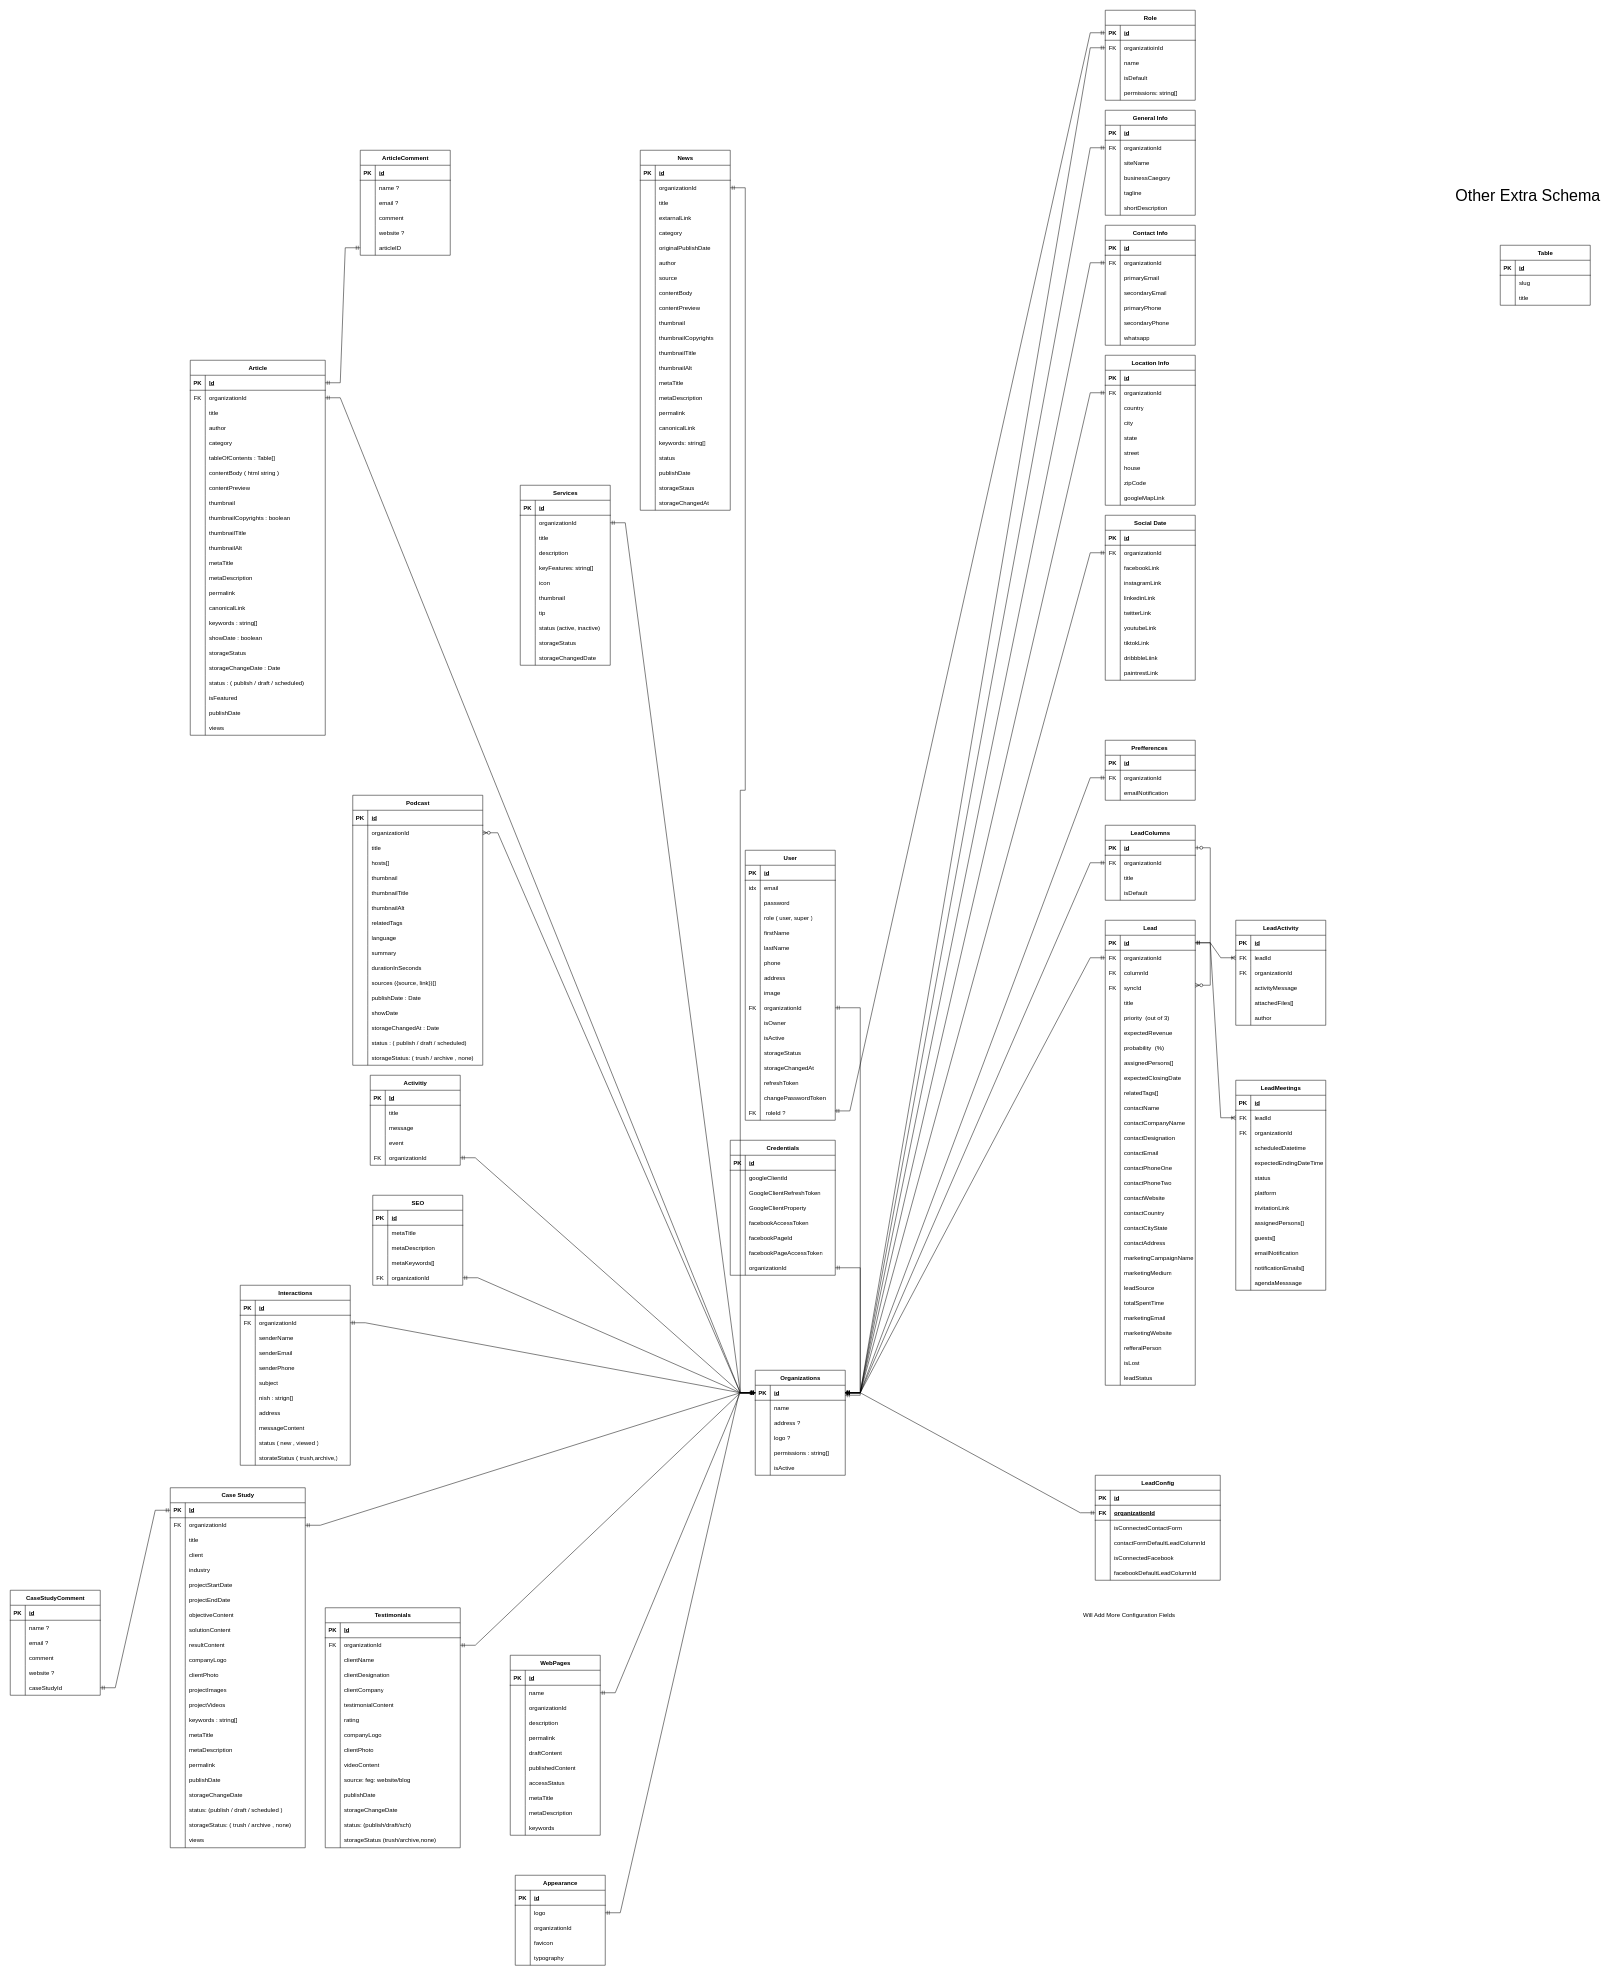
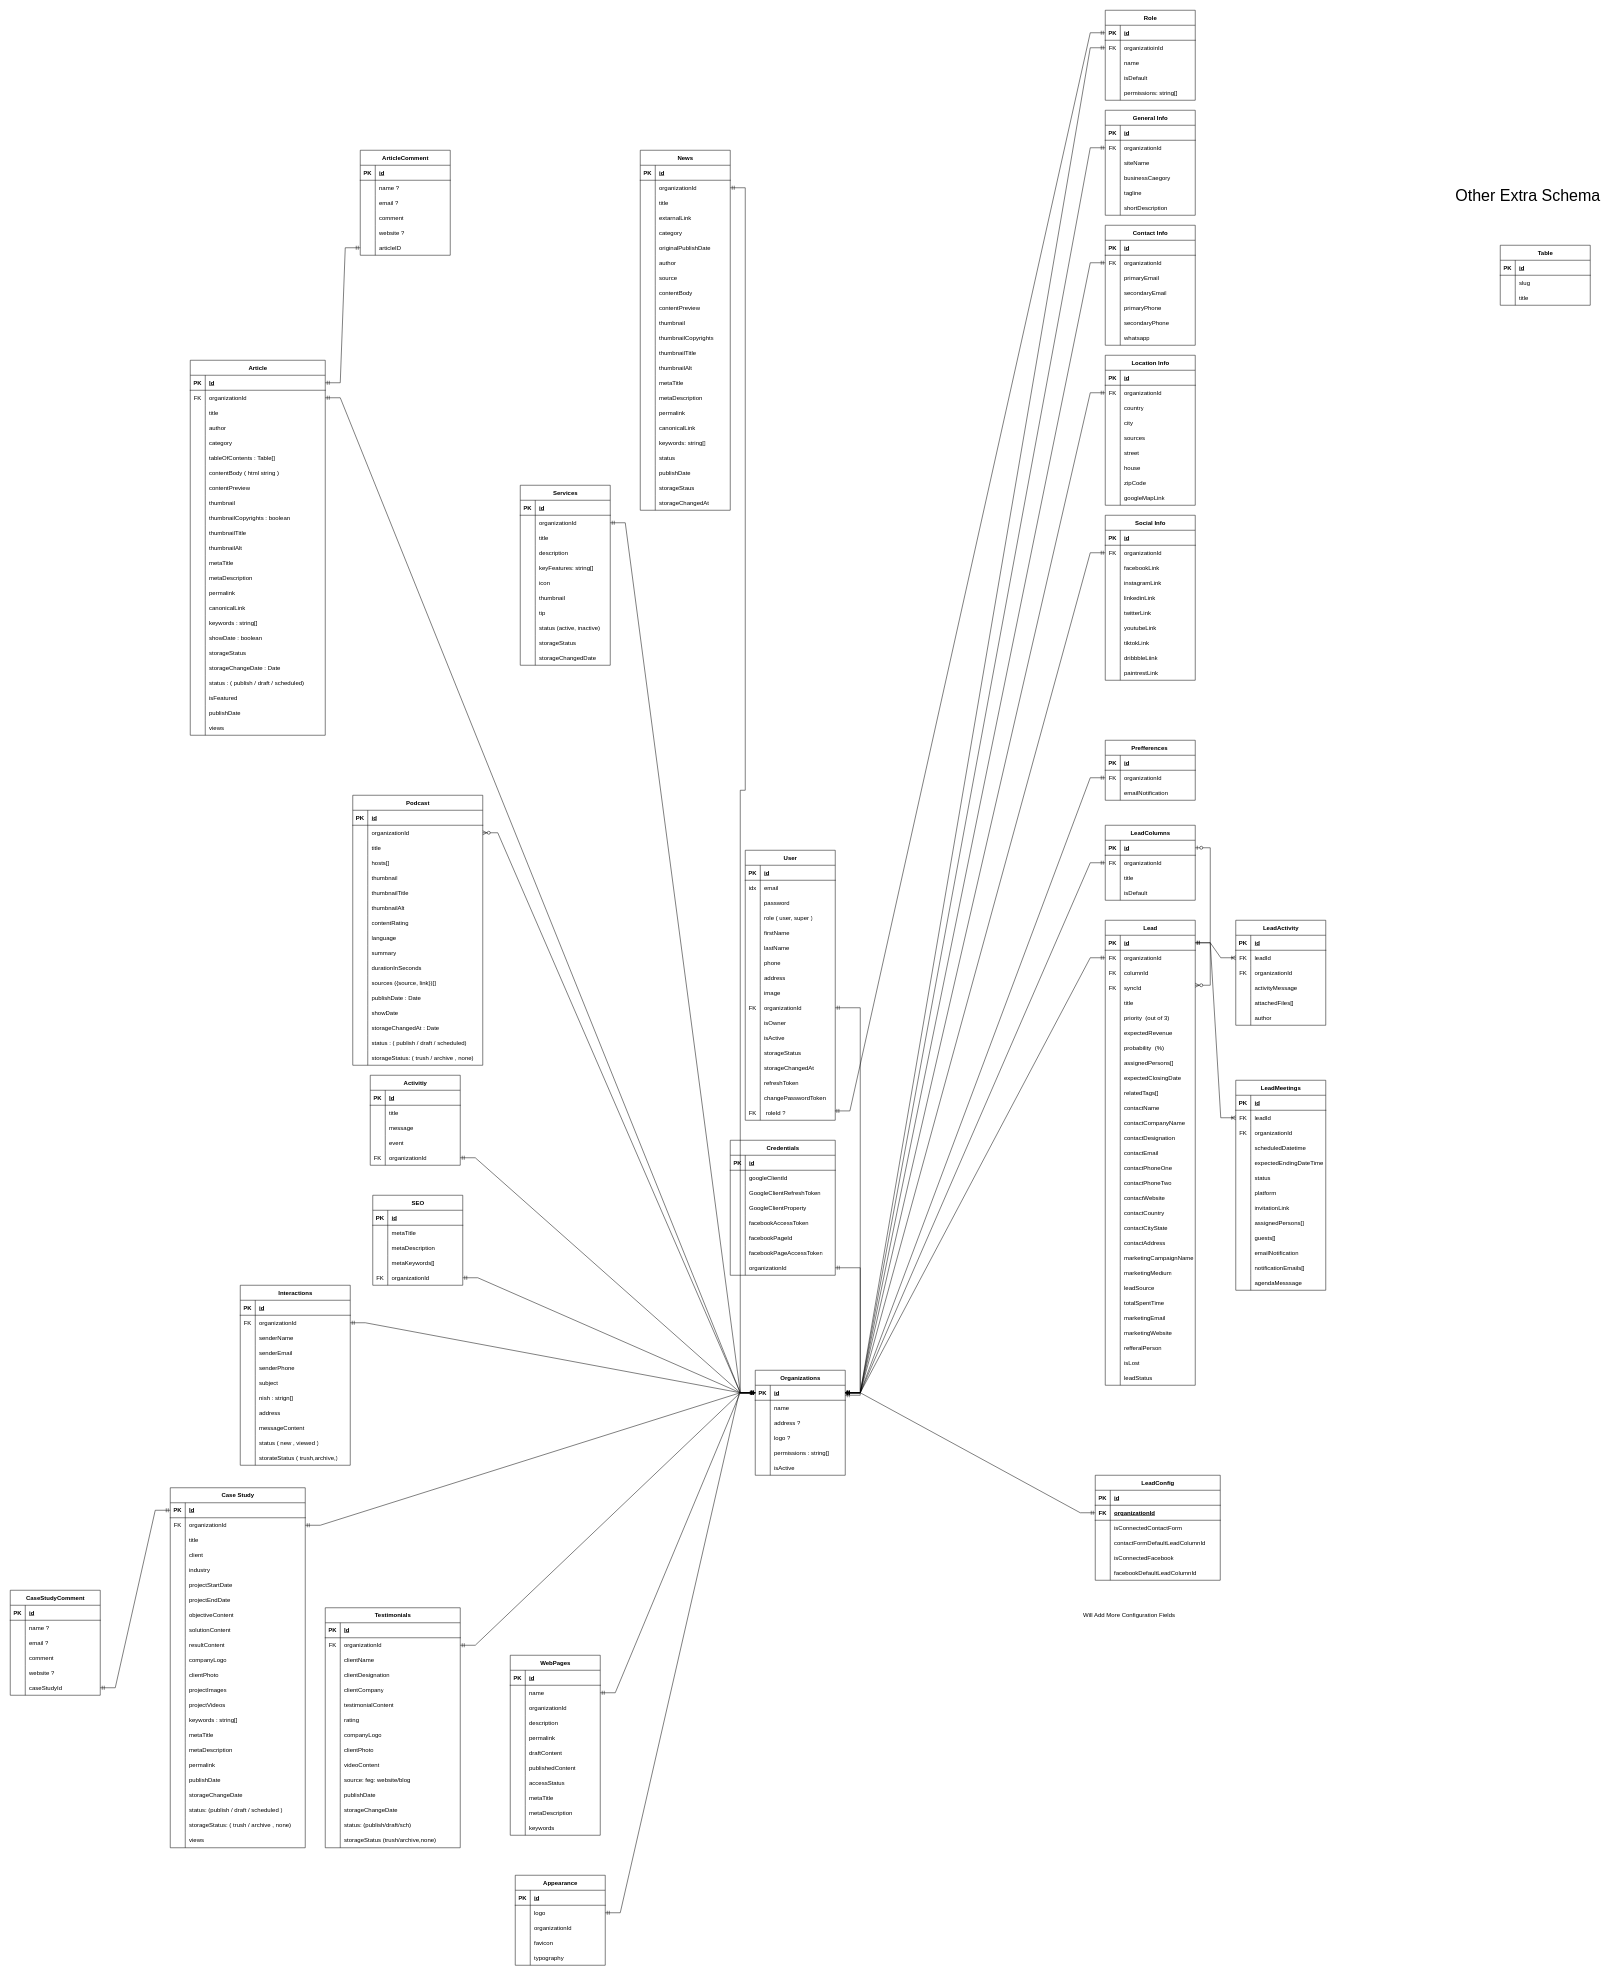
(1133, 438) -> (1136, 438)
(1151, 523) -> (1151, 523)
(389, 923) -> (393, 923)
